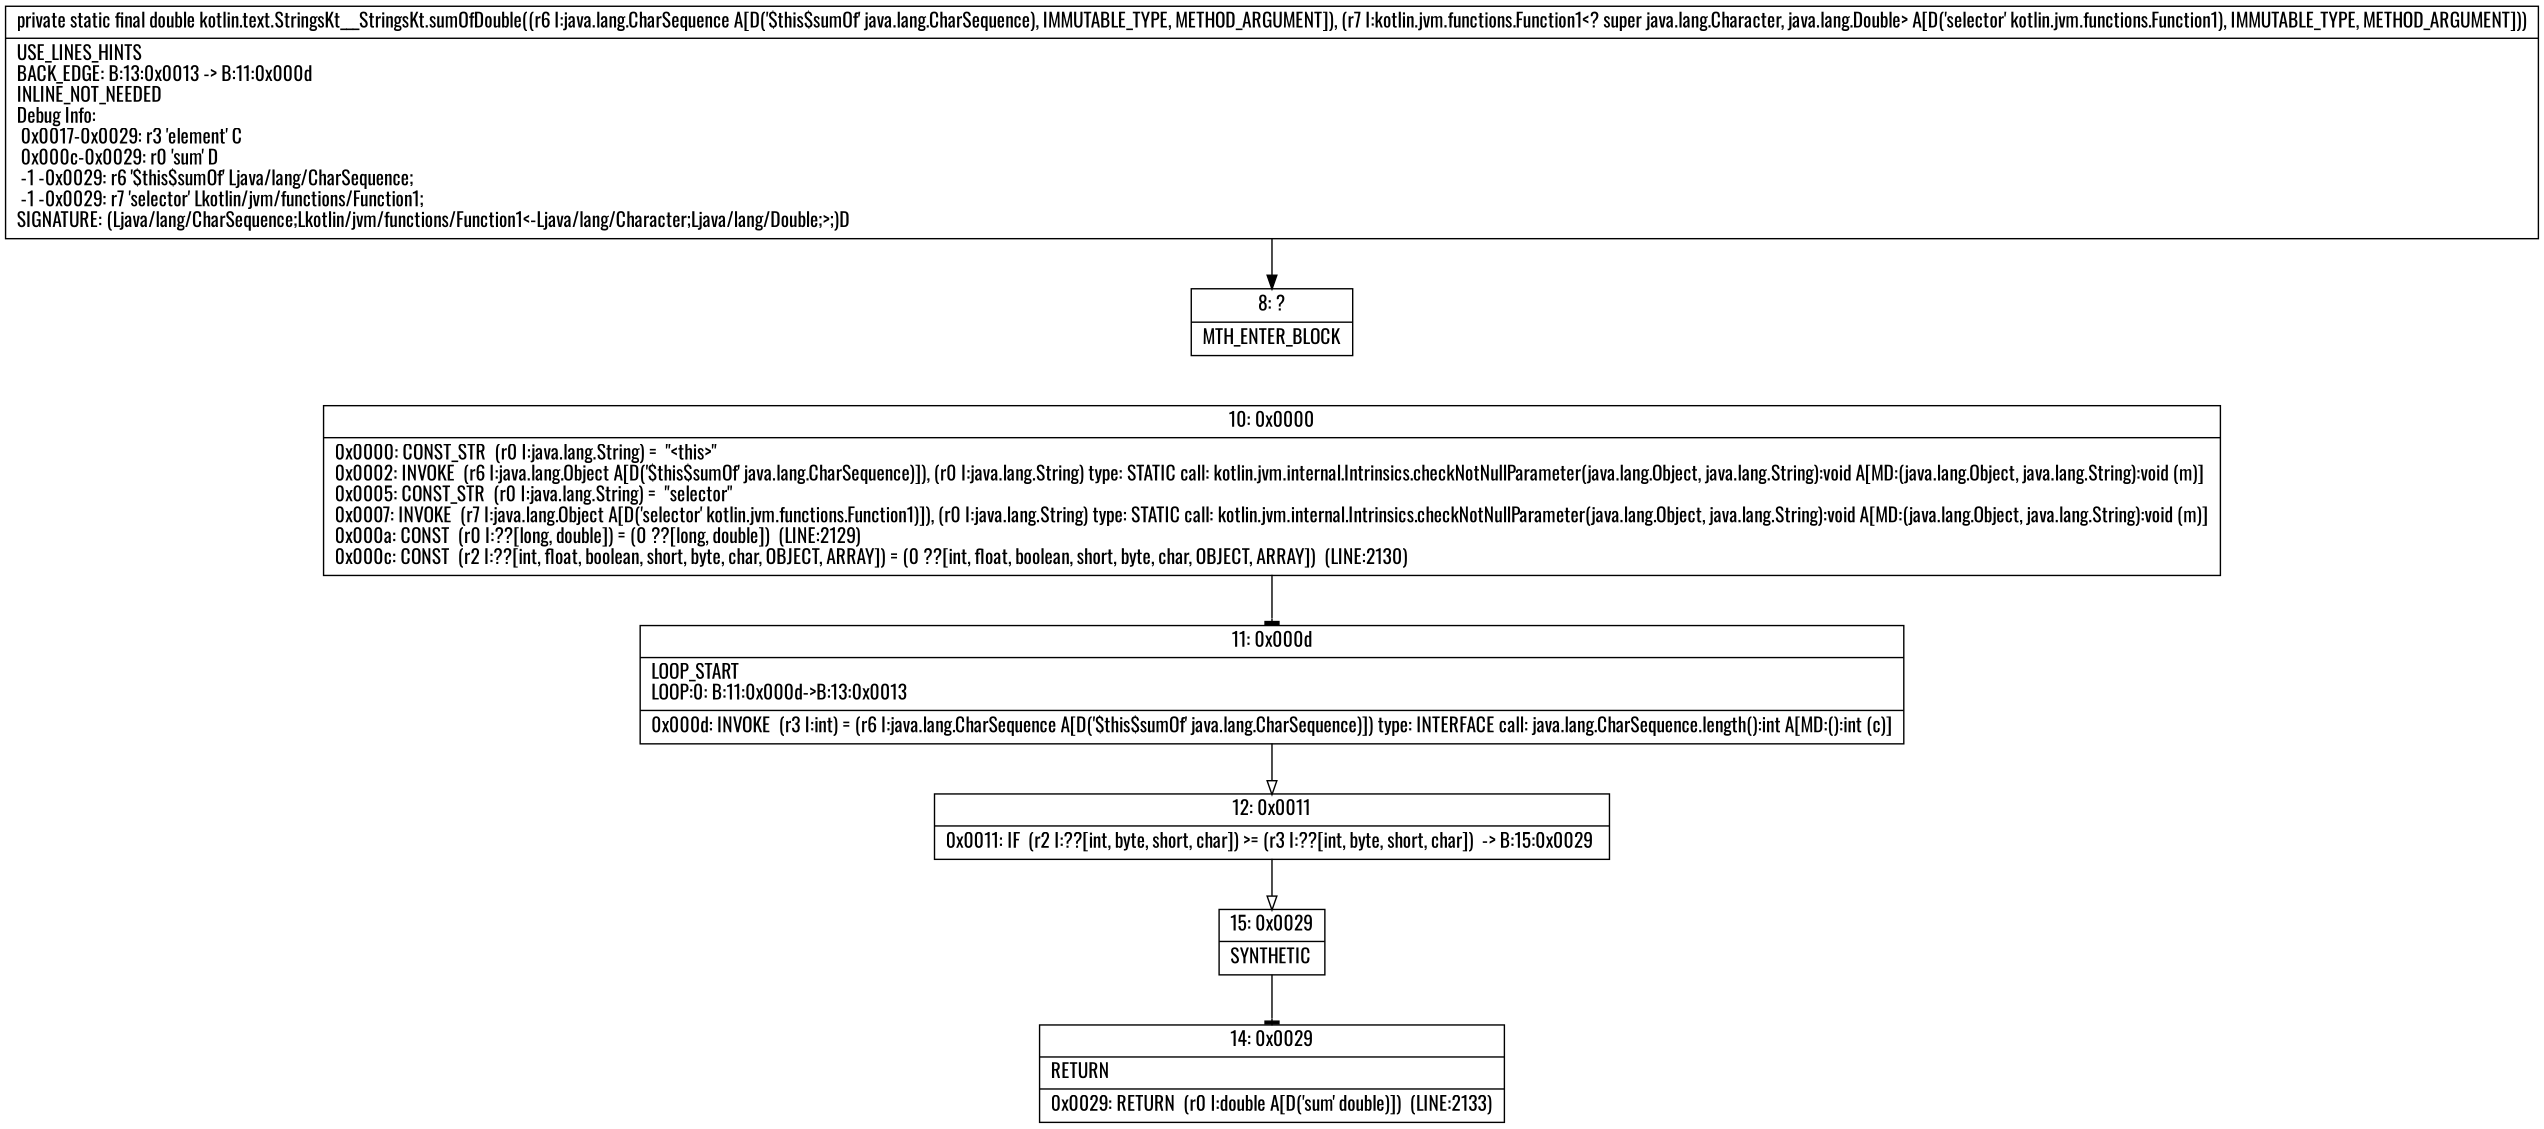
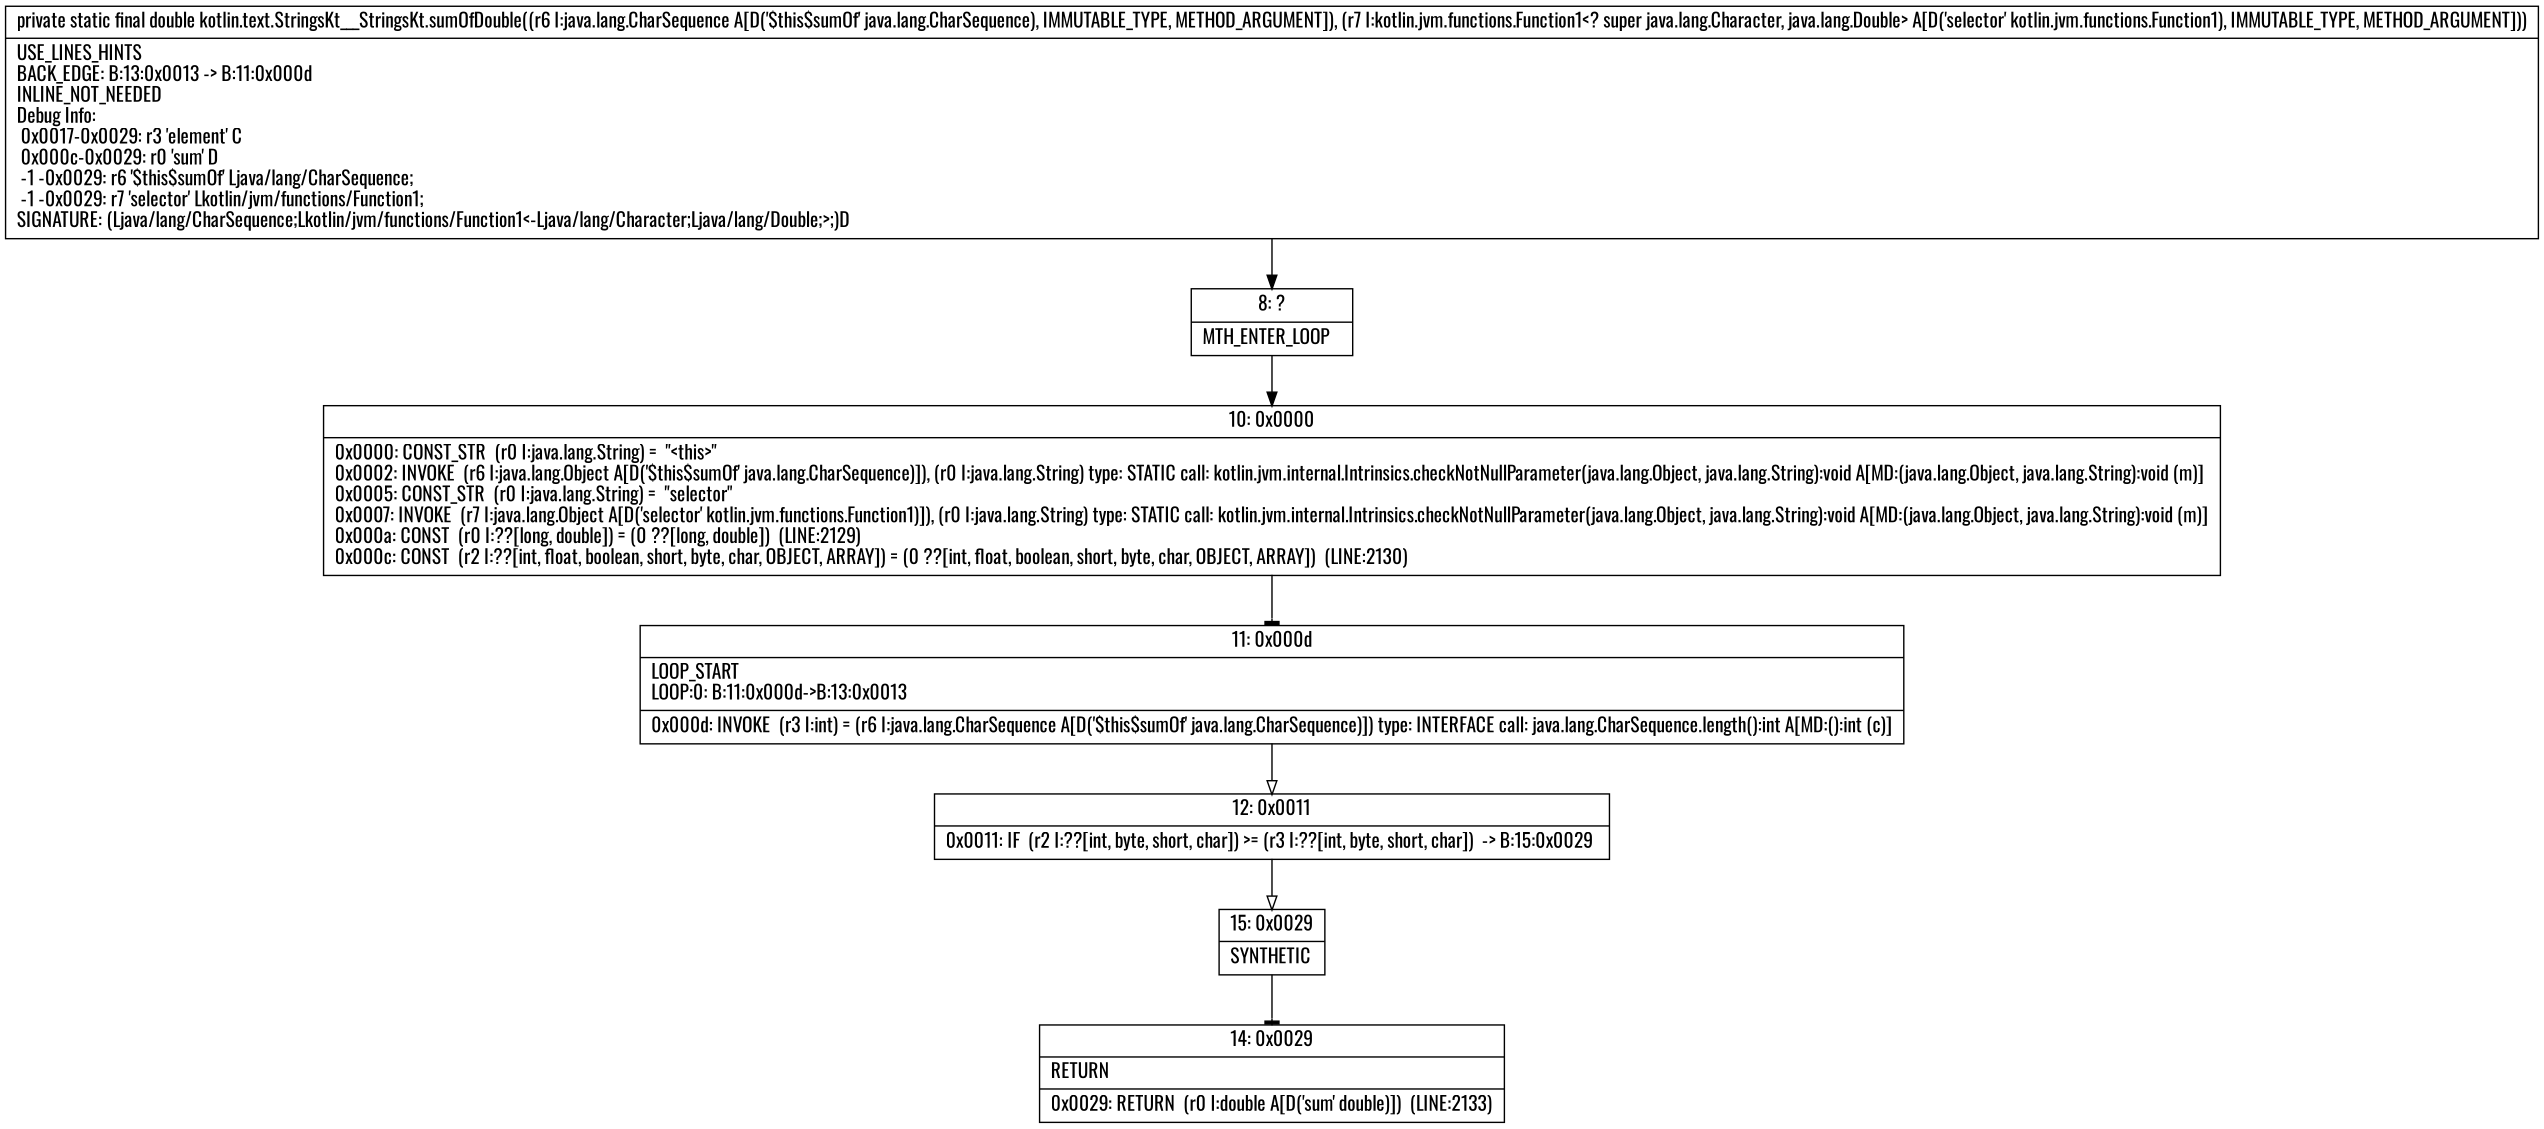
(1272, 338) -> (1266, 338)
none -> (1272, 374)
